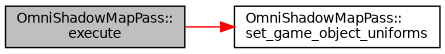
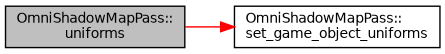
(95, 27) -> (95, 27)
